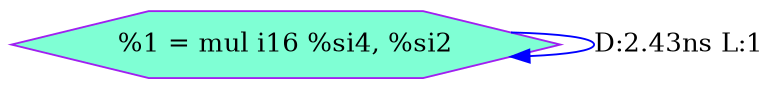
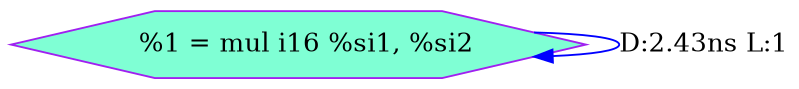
(286, 45) -> (298, 45)
